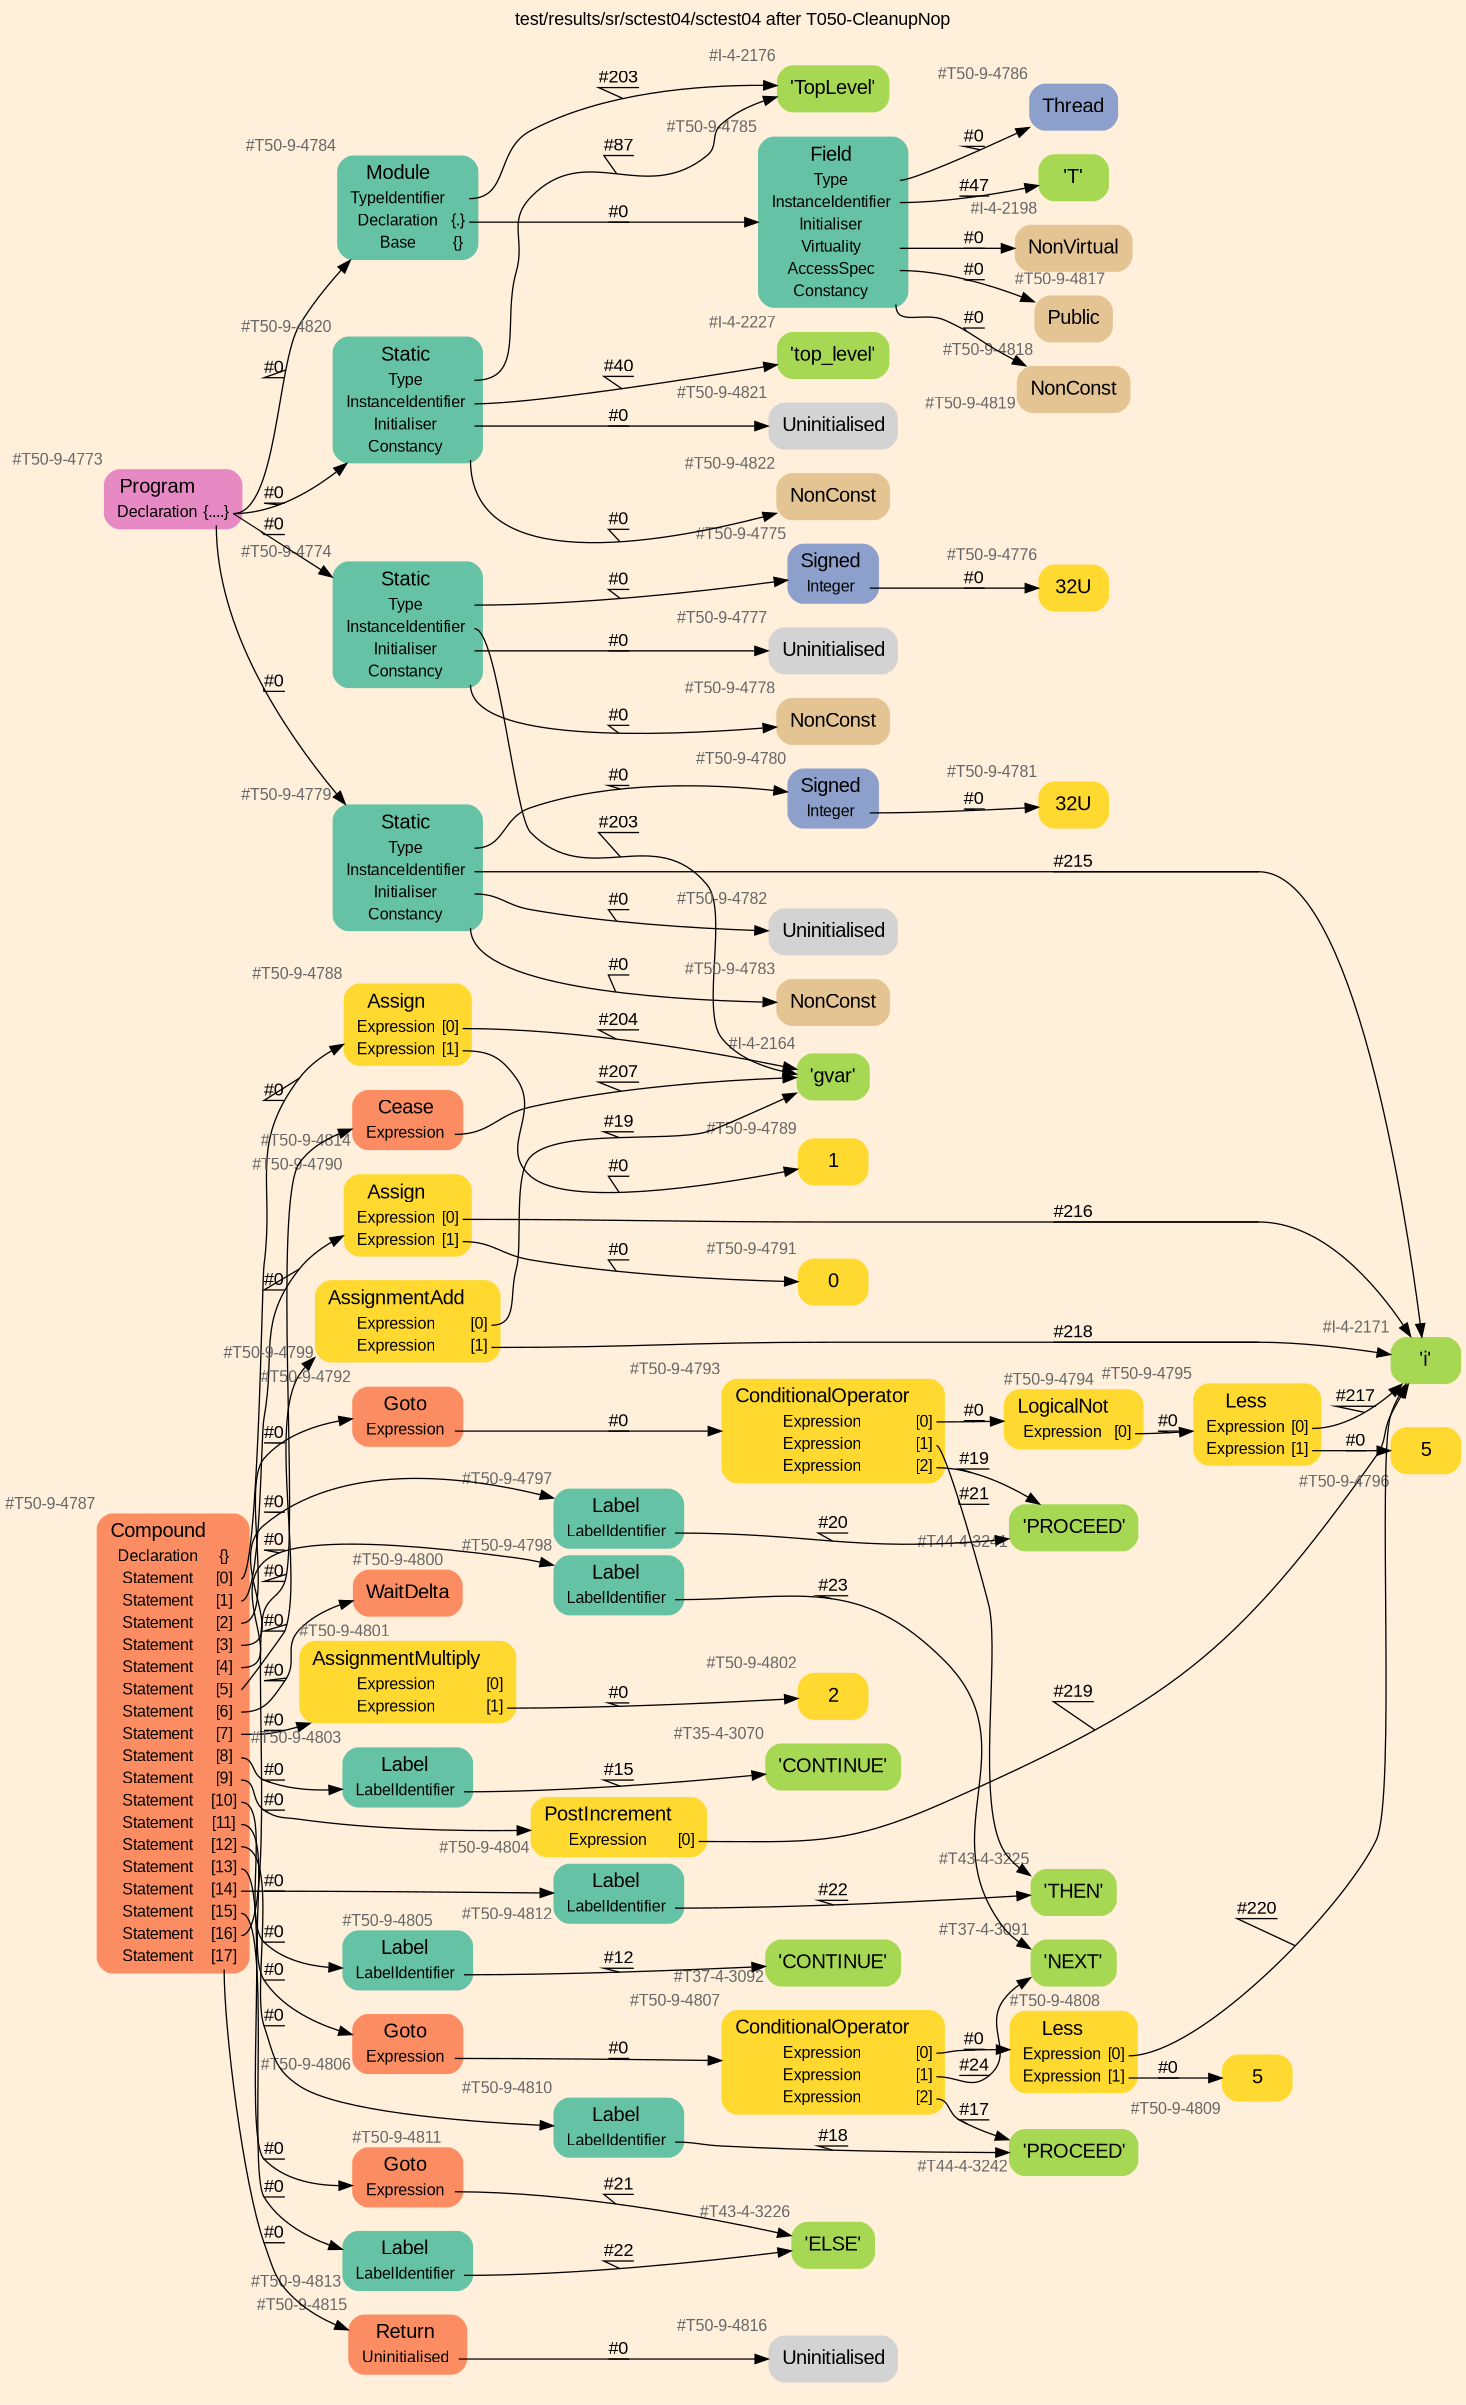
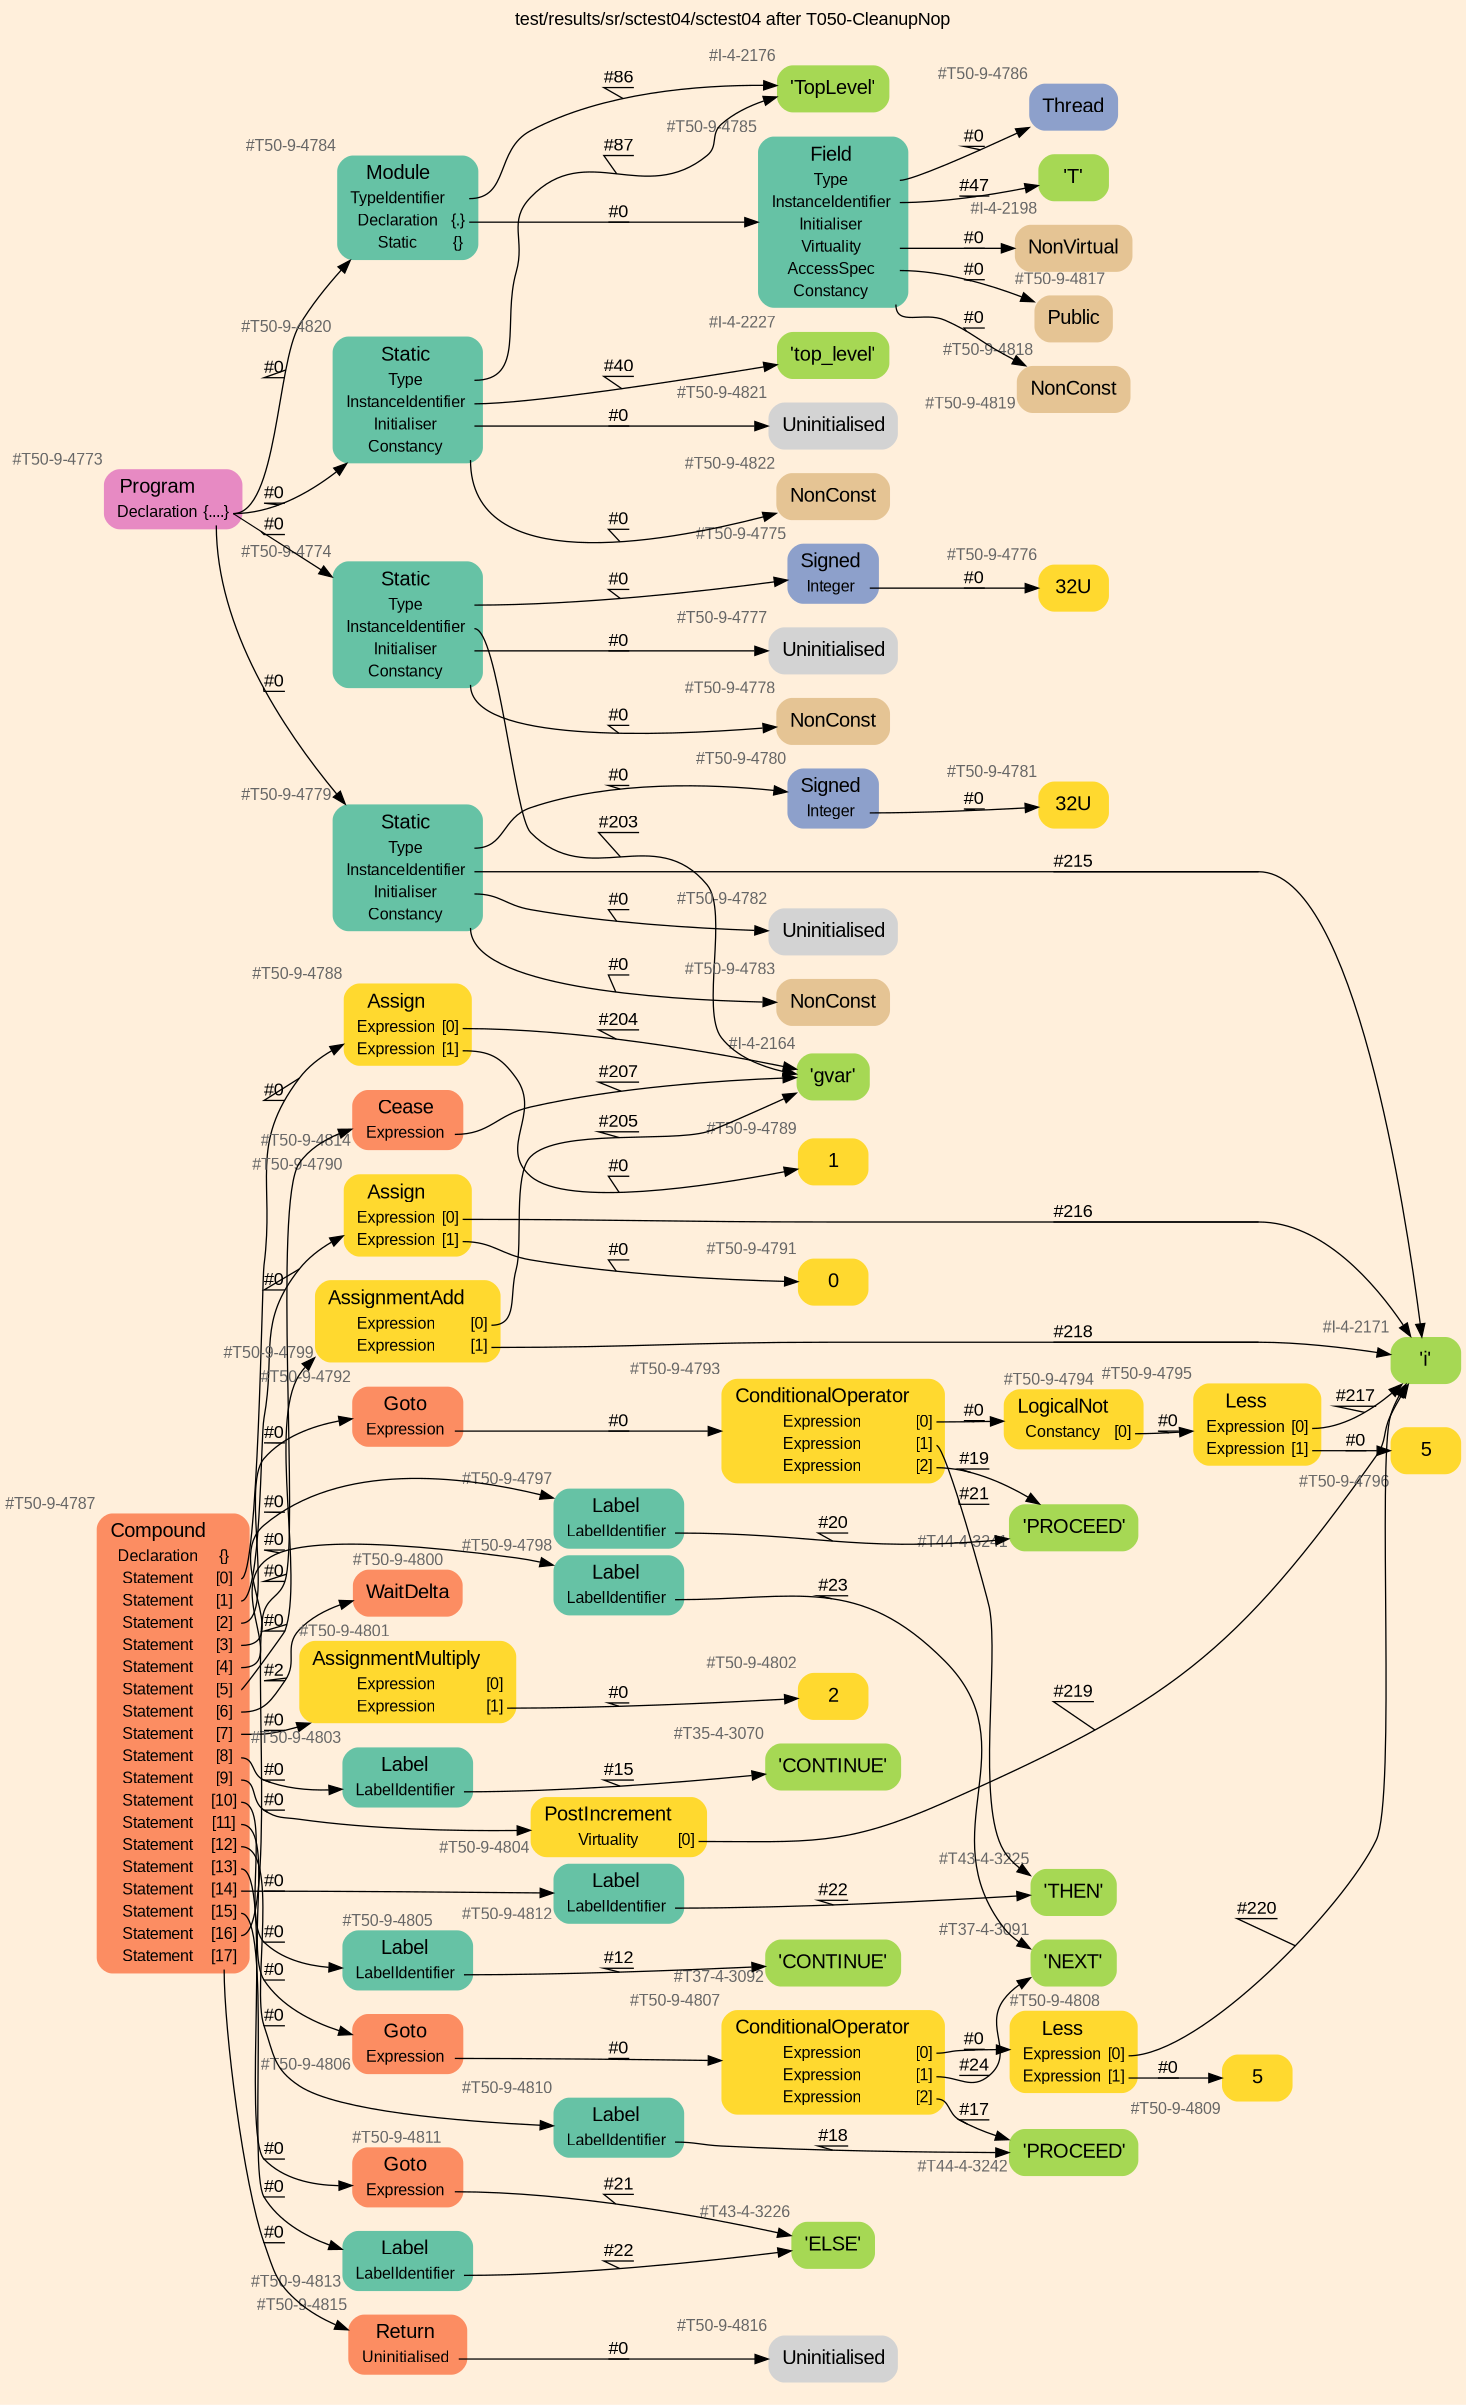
(619, 78) -> (619, 78)
(398, 243) -> (398, 243)
(619, 1122) -> (619, 1122)
(1063, 1432) -> (1063, 1432)
(274, 1671) -> (274, 1671)
(608, 1840) -> (608, 1840)
